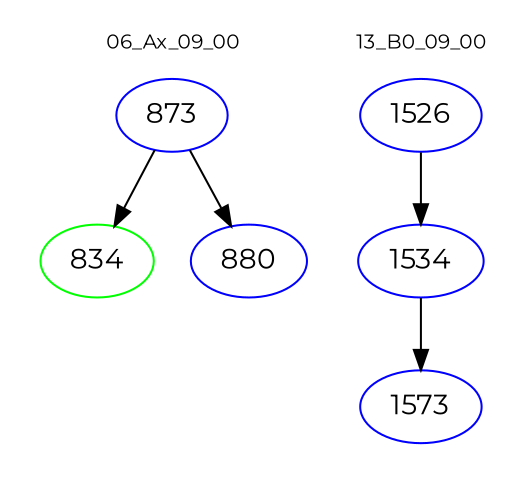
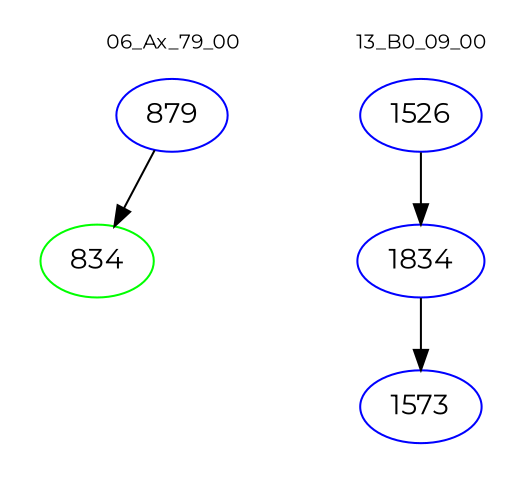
(174, 44) -> (174, 44)
(172, 115) -> (172, 115)
(249, 261) -> none
(421, 261) -> (421, 261)
